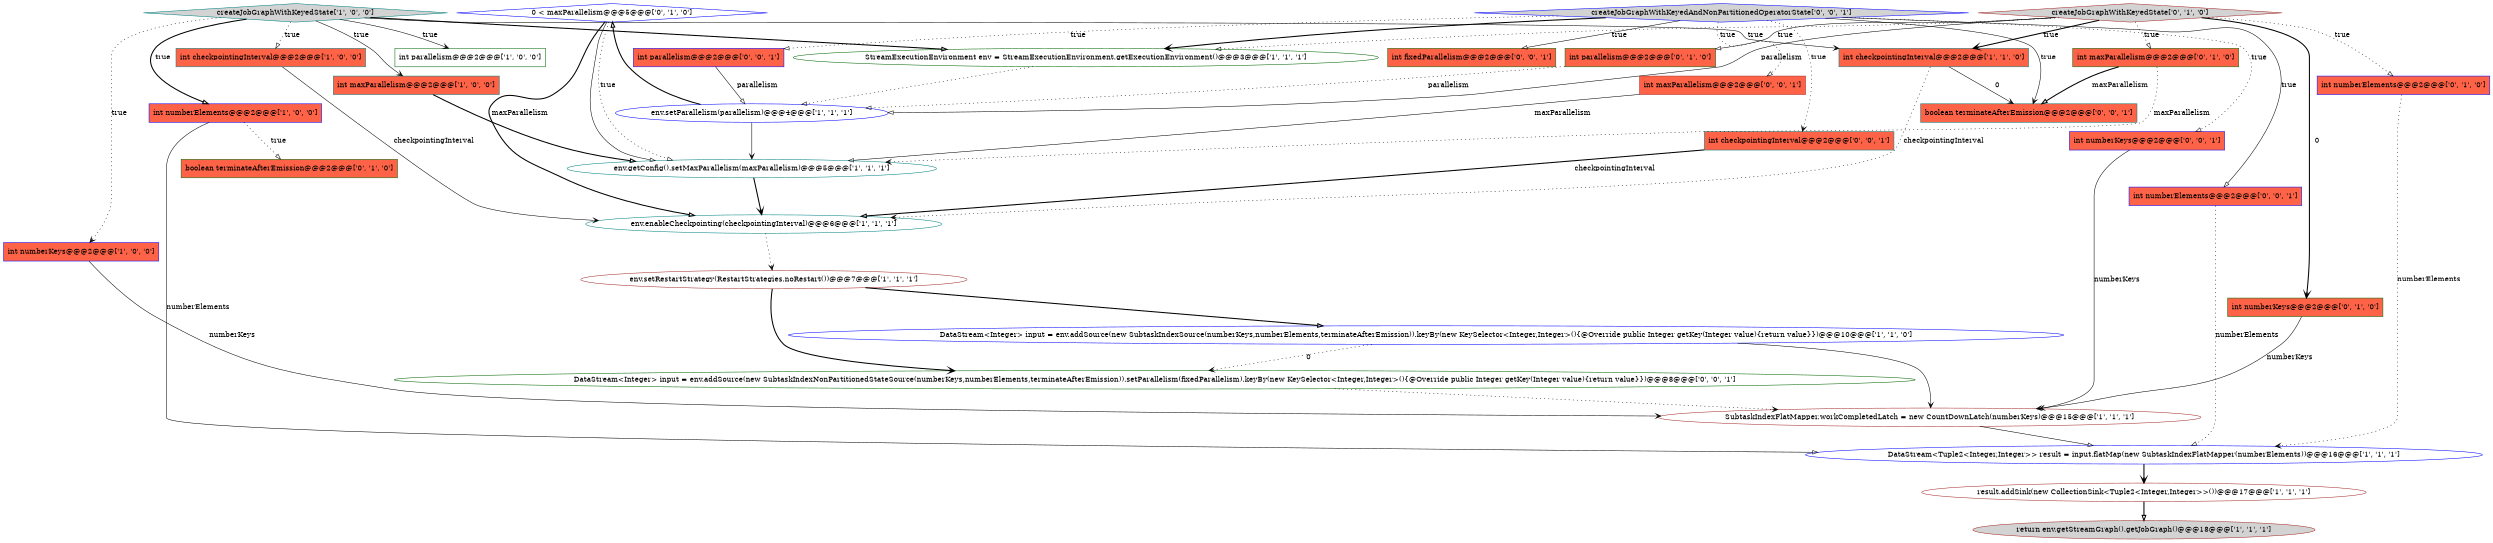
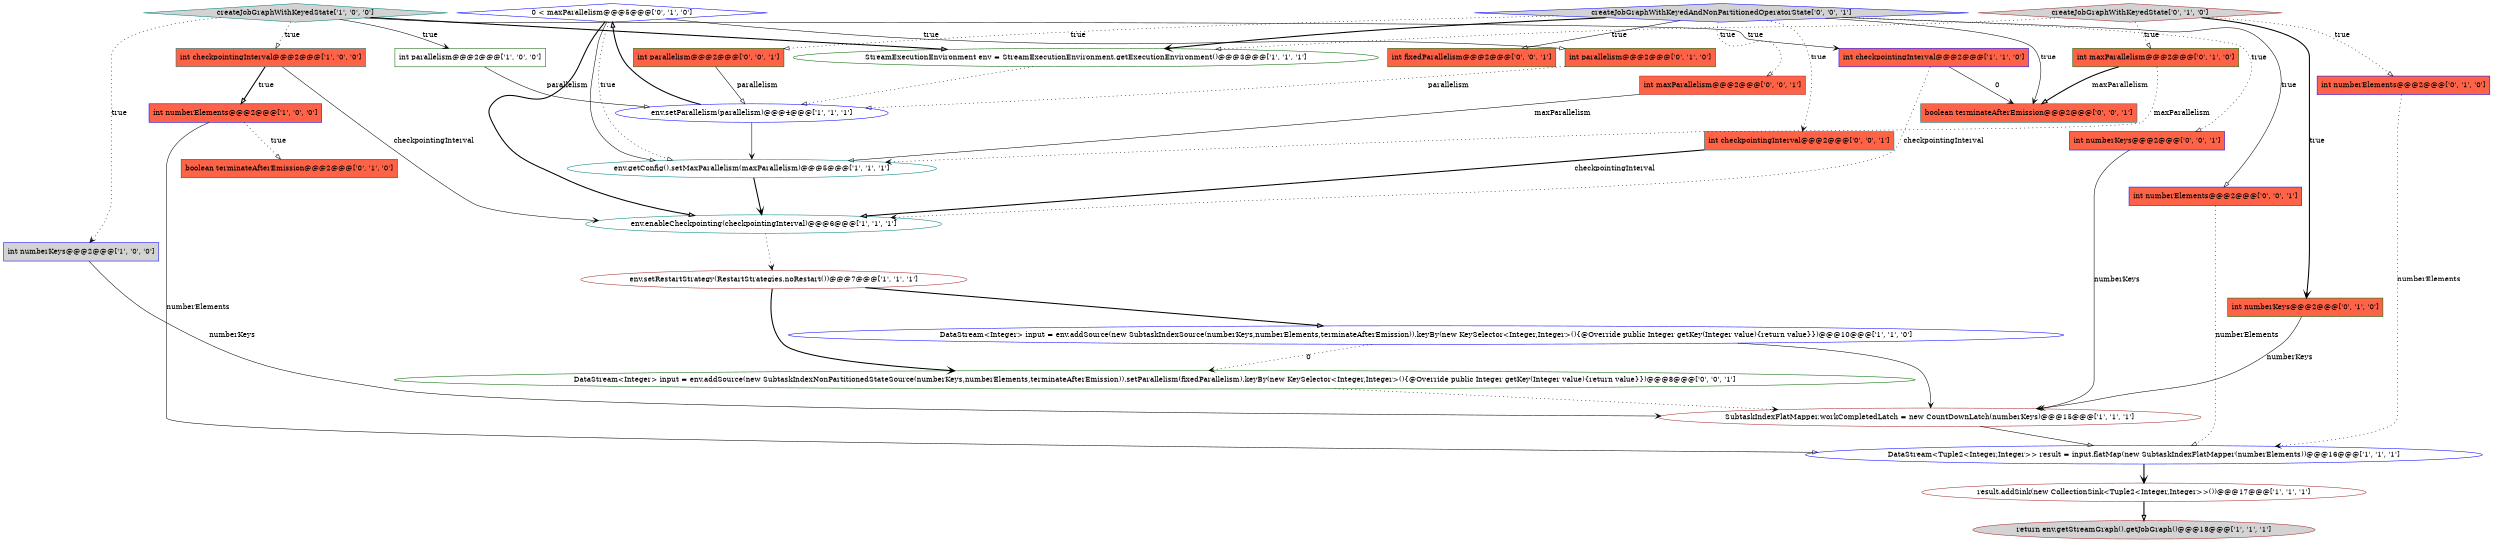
(1886, 23) -> (1112, 44)
(2039, 34) -> none
(160, 44) -> (255, 83)
(709, 58) -> (709, 58)
(1934, 58) -> (1934, 58)
(416, 85) -> none
(1478, 94) -> (561, 98)
(2317, 141) -> (2317, 141)
(81, 252) -> (81, 252)
